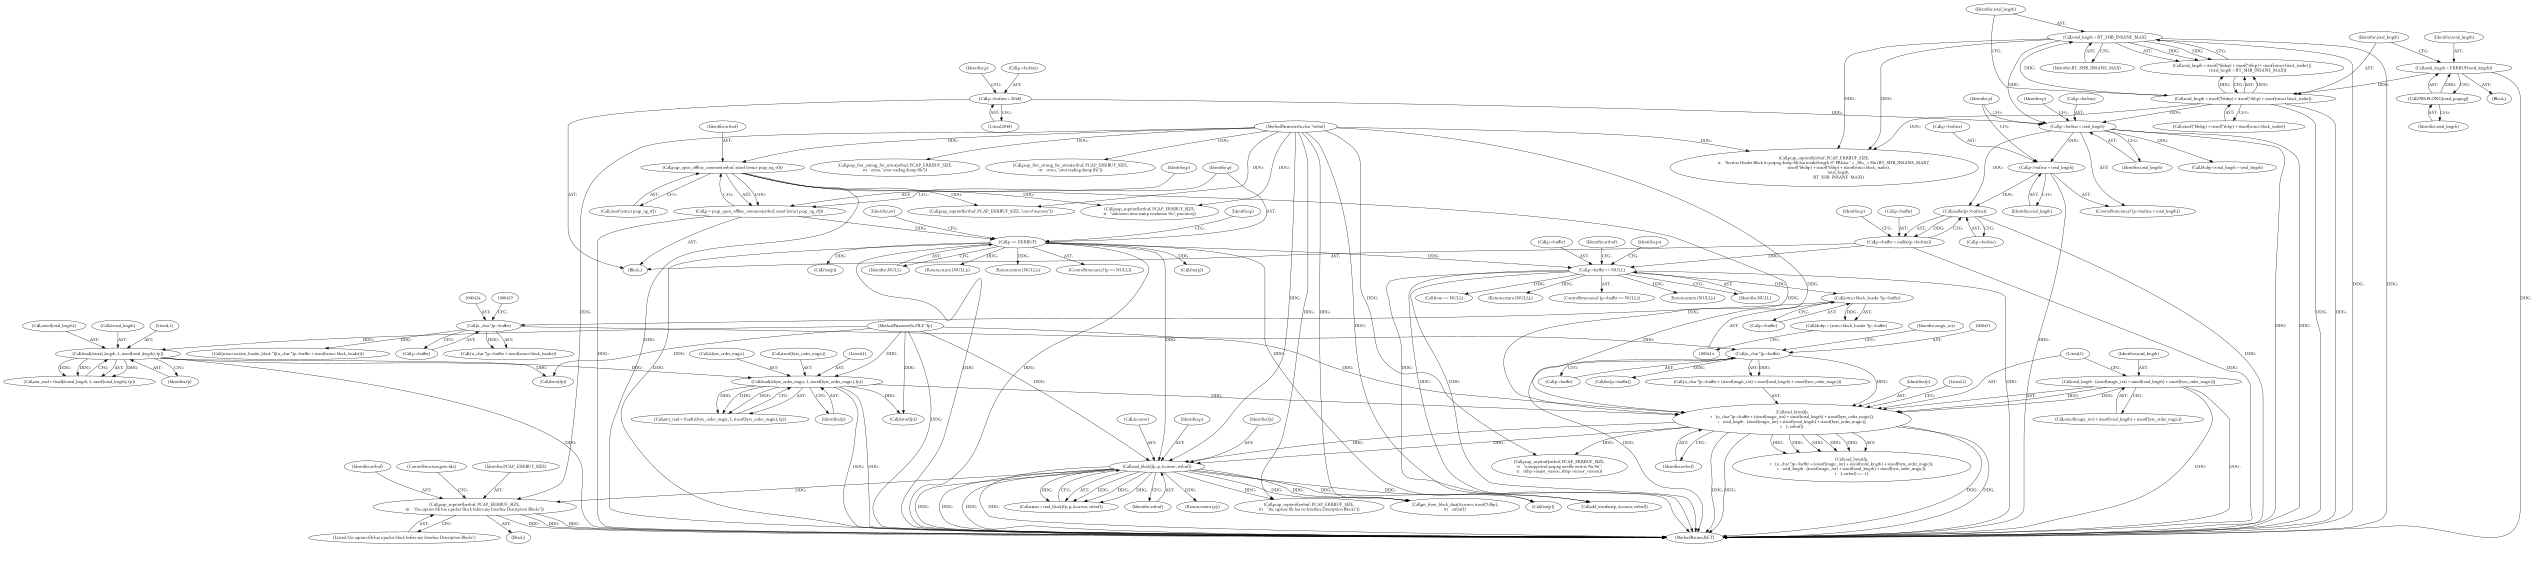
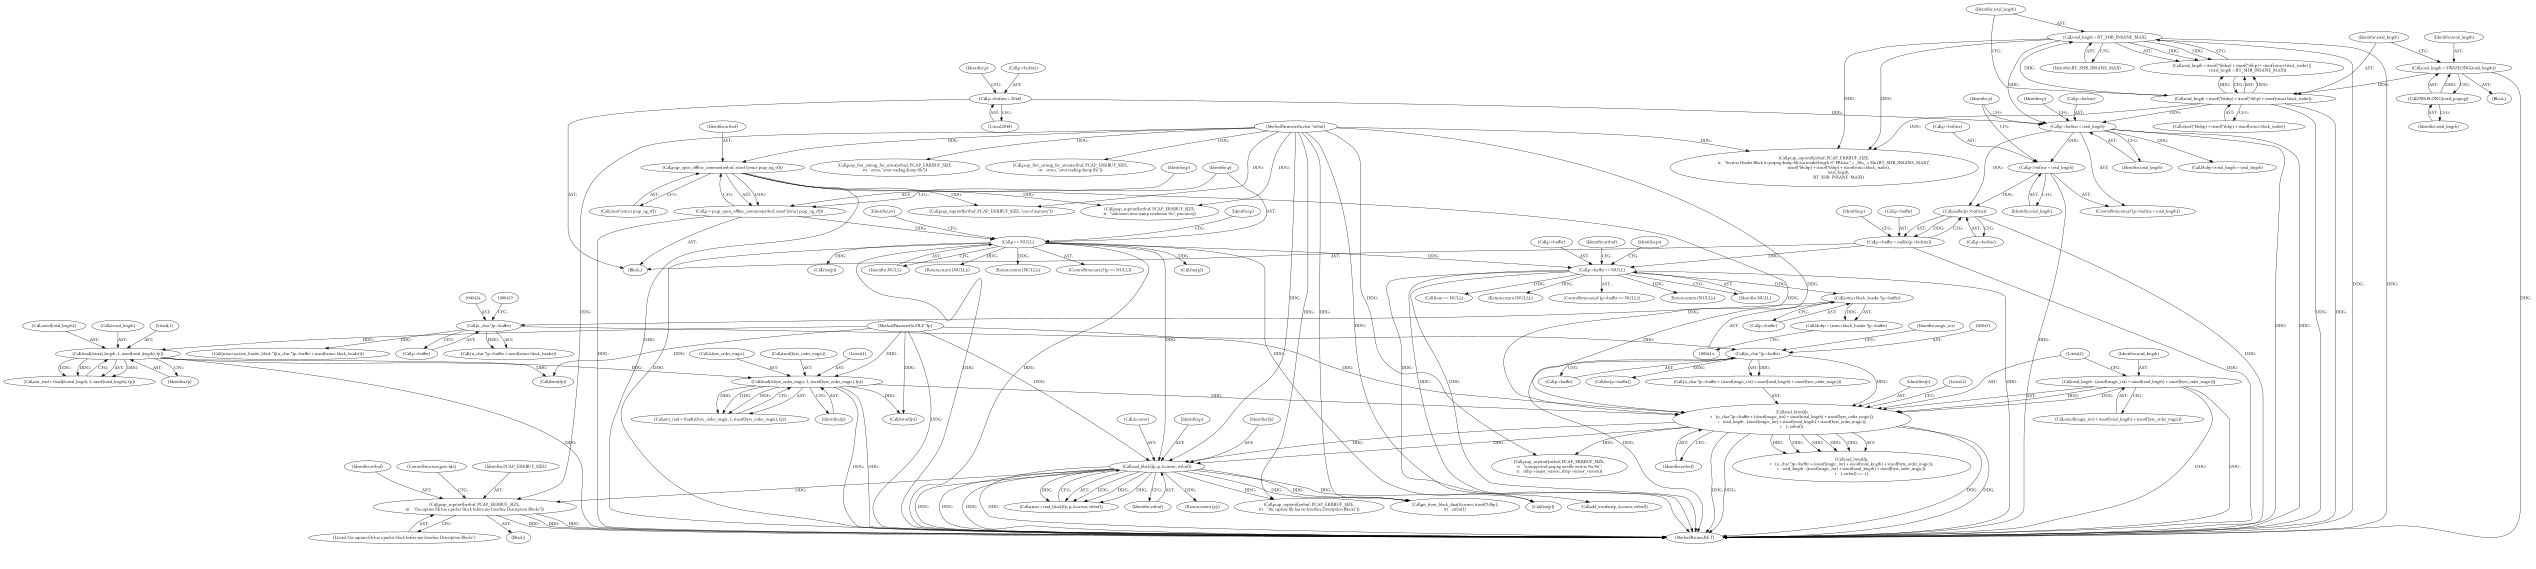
(2454, 68) -> (2454, 68)
(1018, 242) -> (1018, 242)
(1388, 493) -> none
